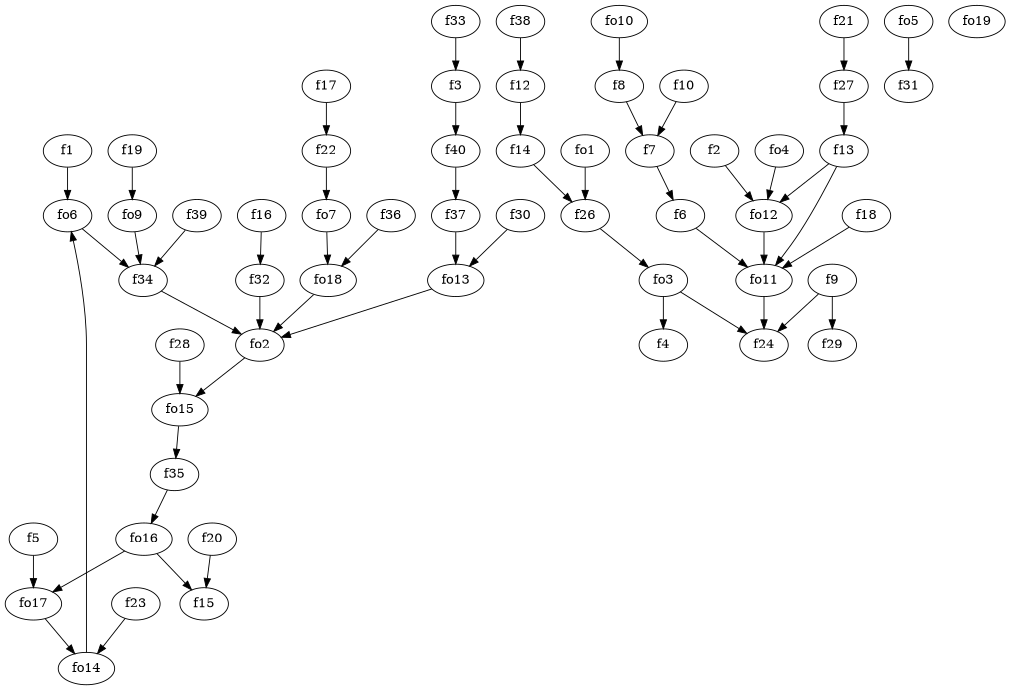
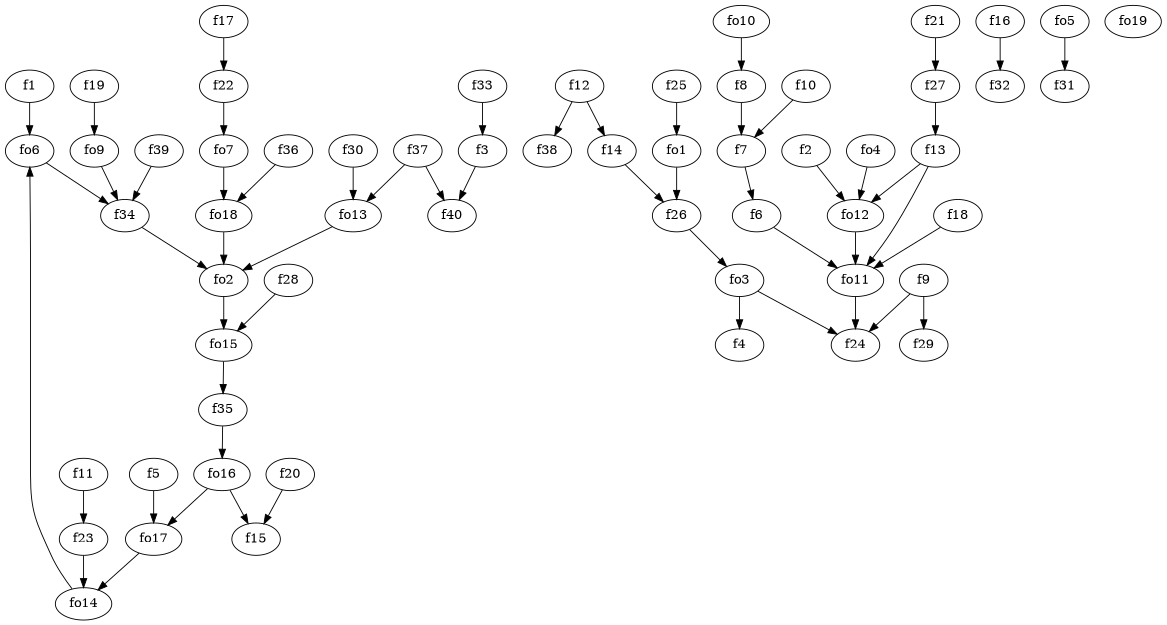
(520, 50) -> (566, 115)
none -> (677, 86)
(456, 179) -> (433, 179)
(260, 308) -> none
none -> (84, 474)
